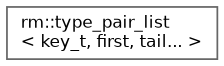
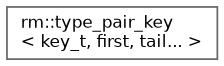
(112, 33) -> (112, 33)
